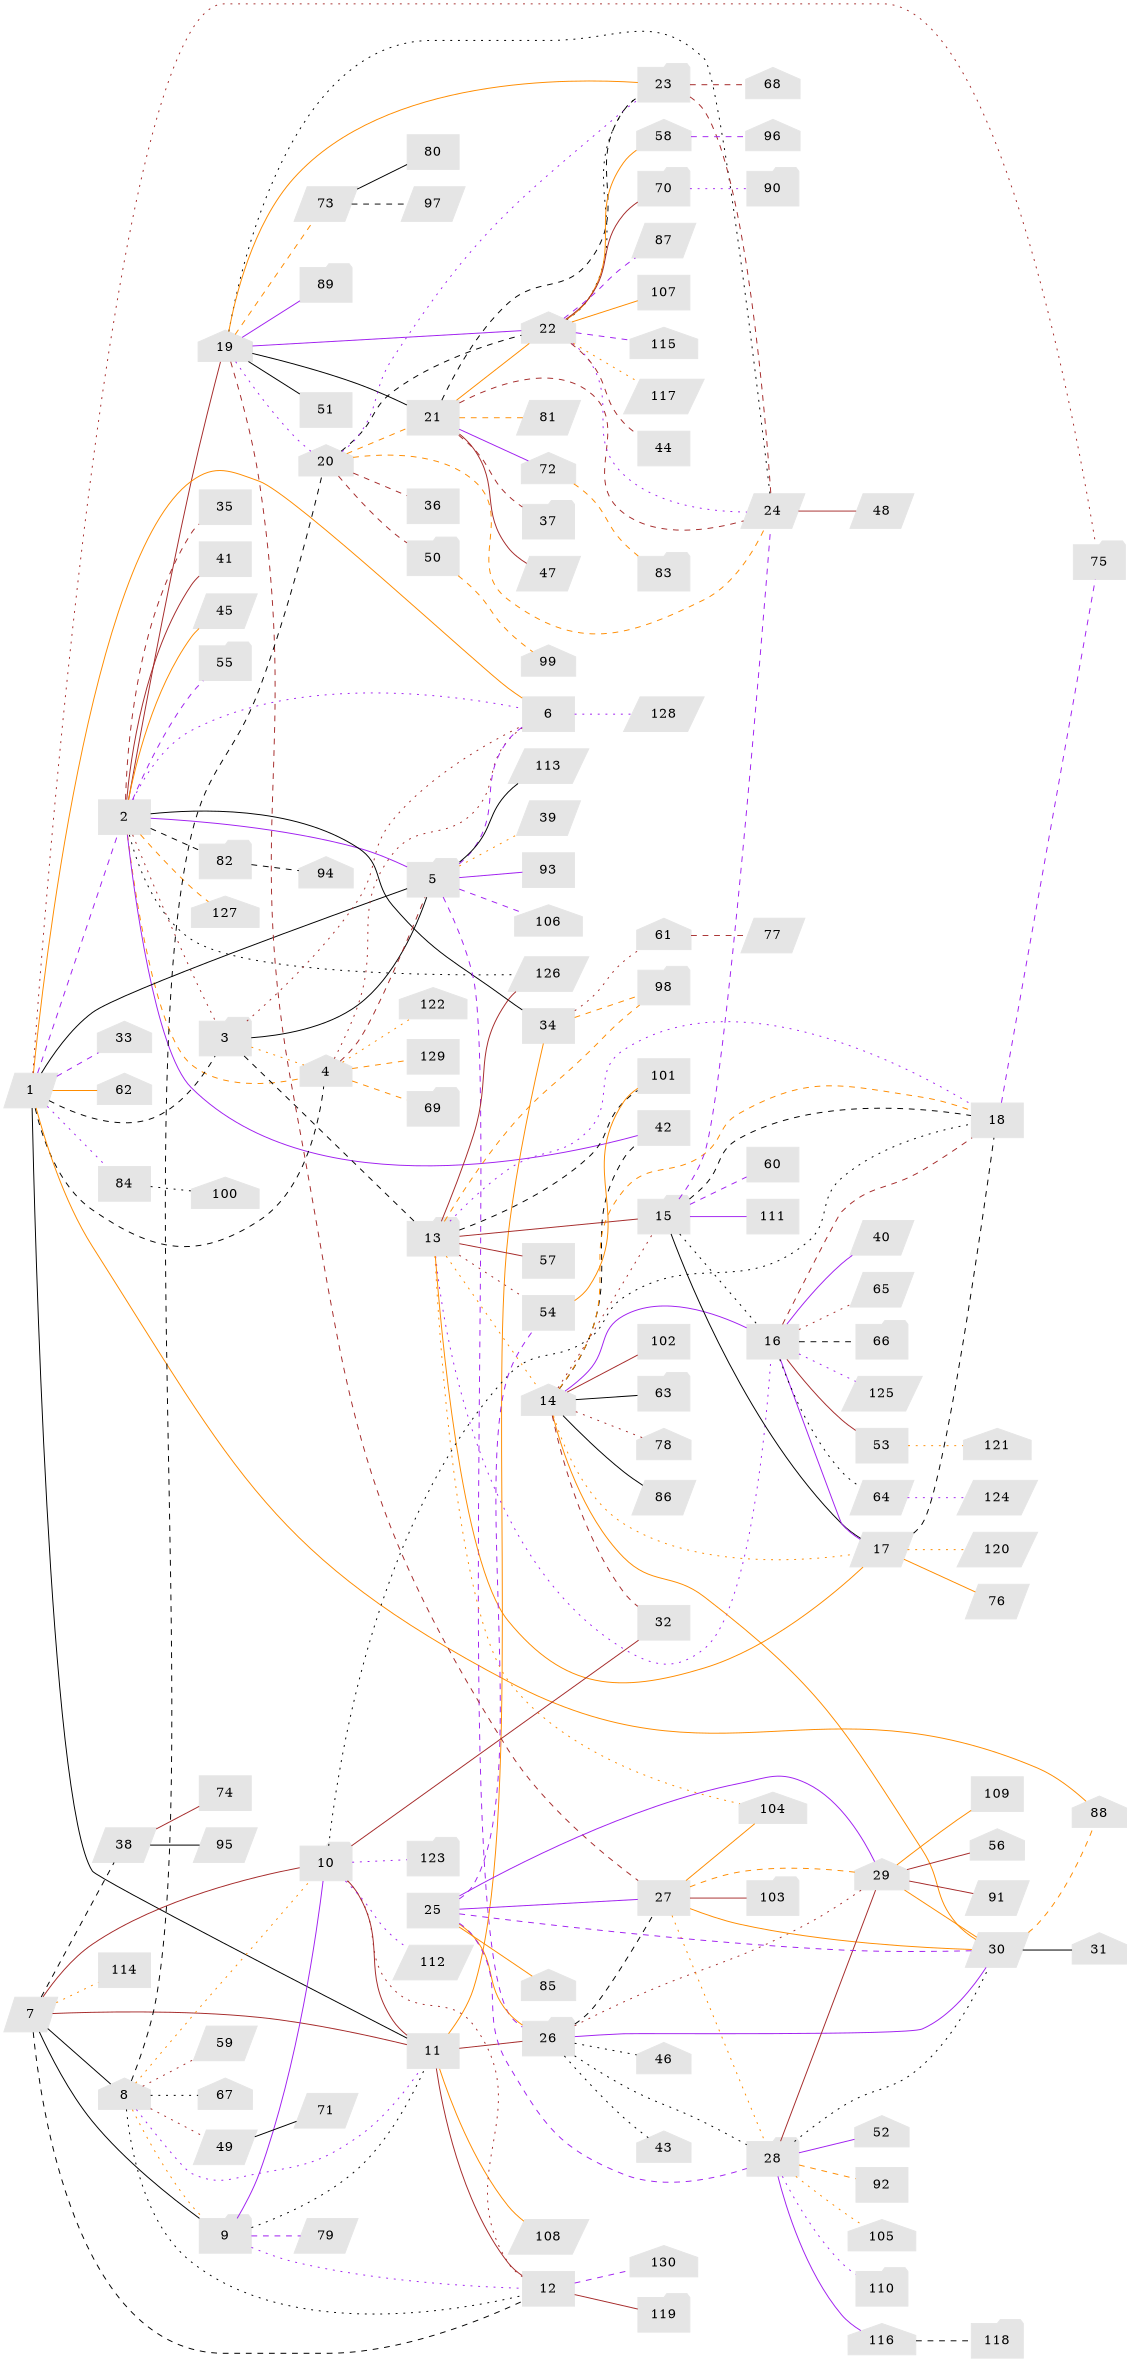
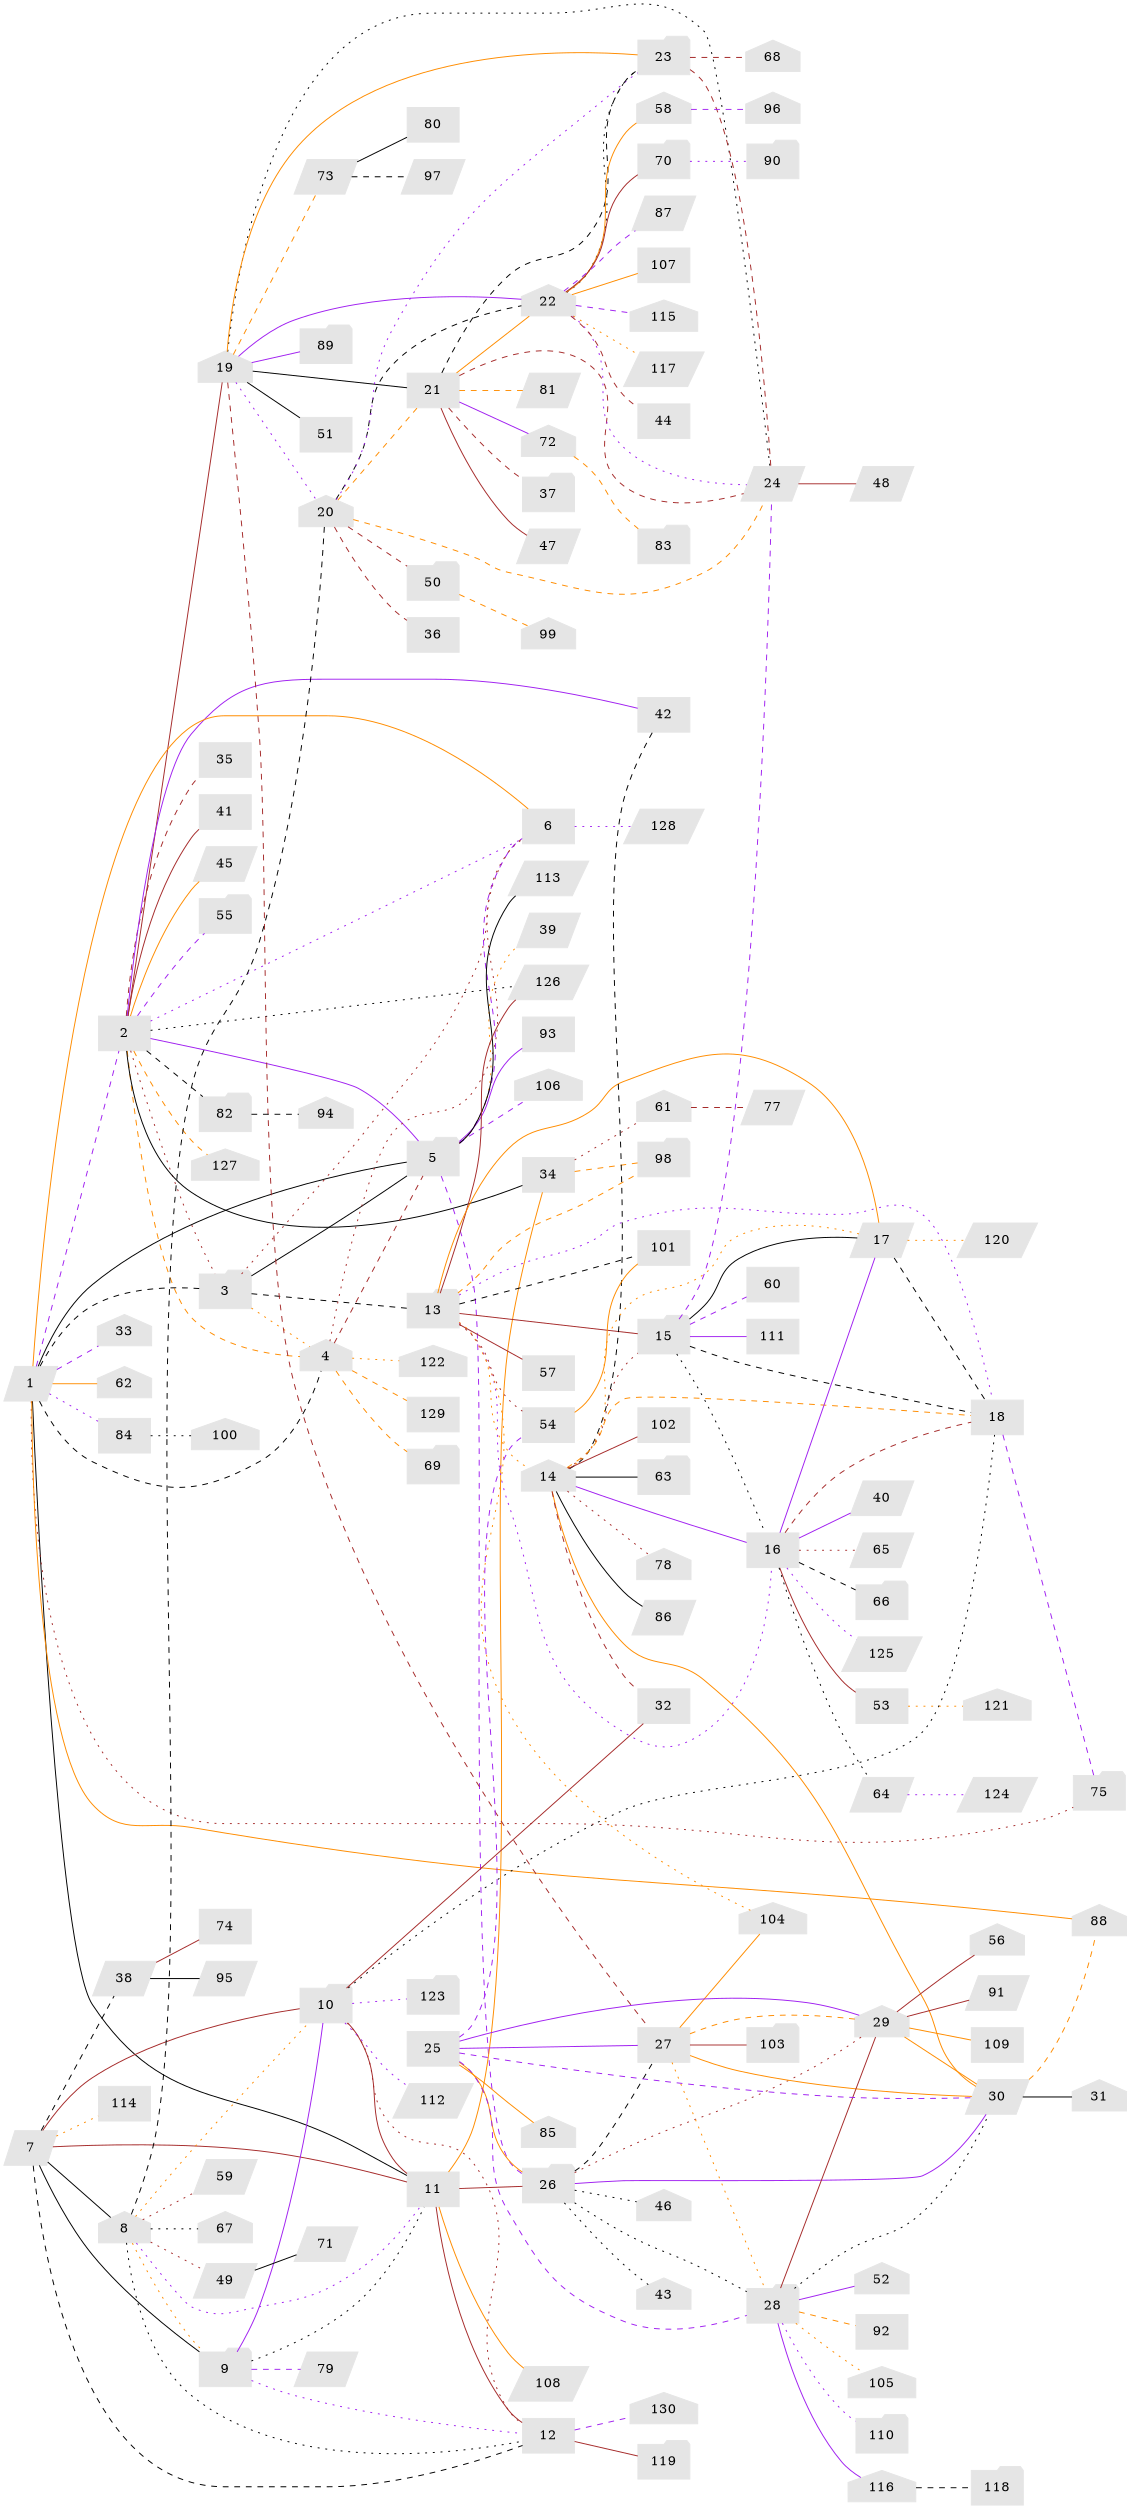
(997, 1602) -> none
